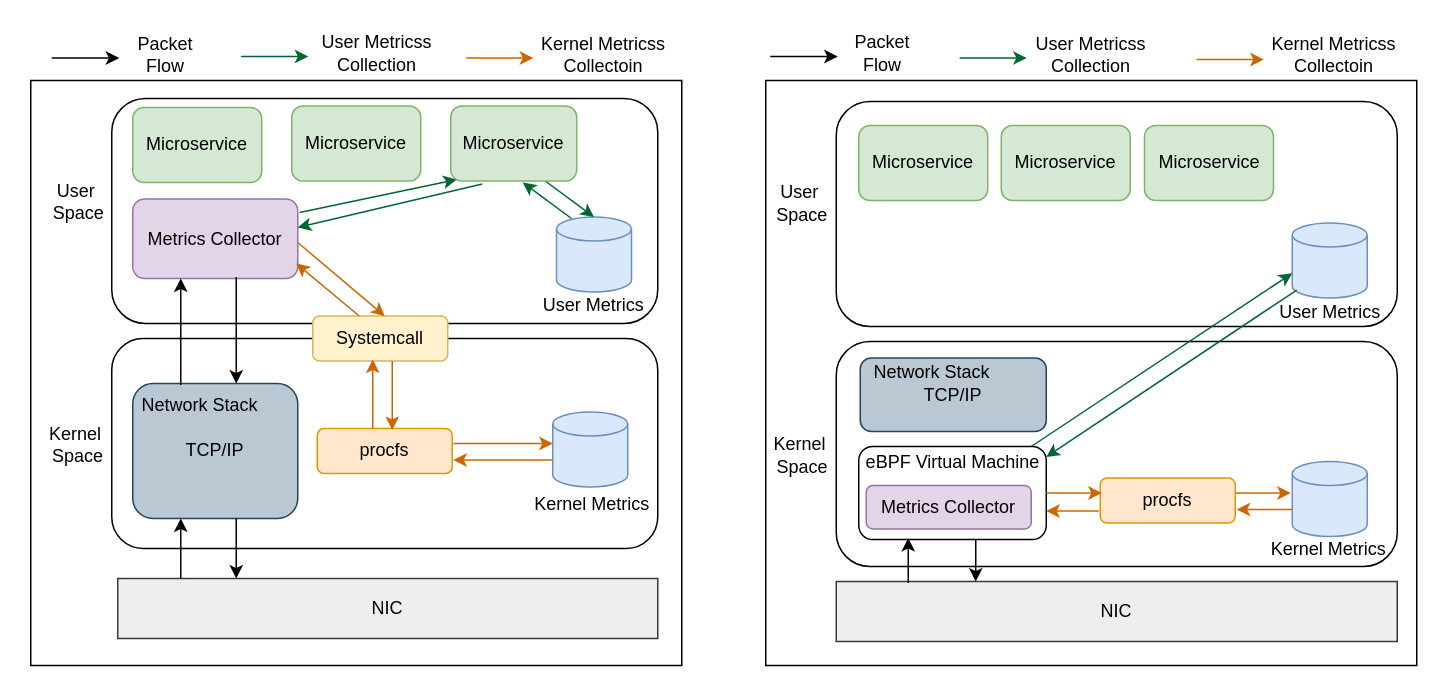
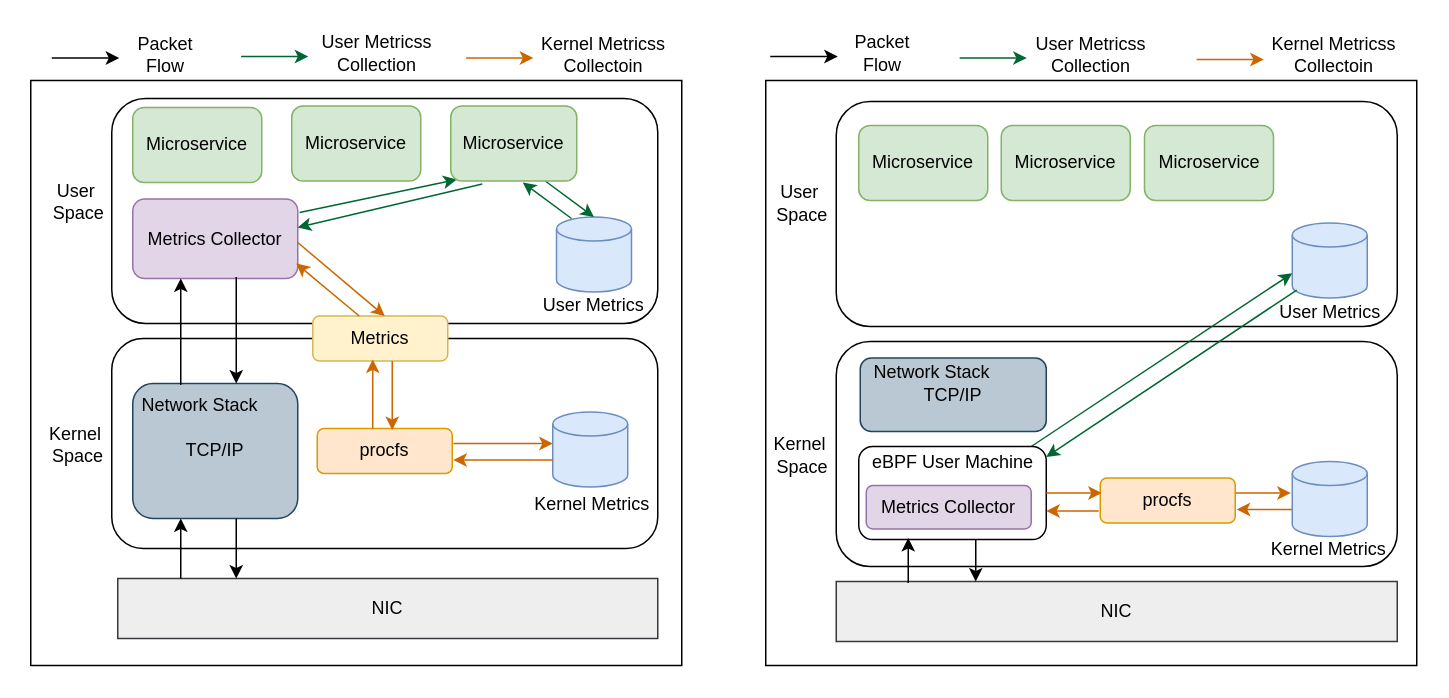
(380, 338) -> (380, 338)
(953, 463) -> (953, 463)
